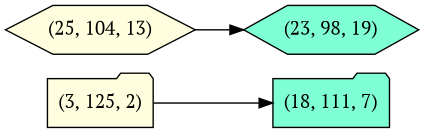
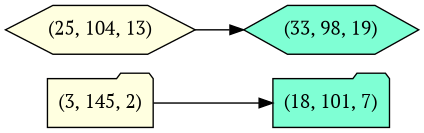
(331, 30) -> (331, 30)
(100, 103) -> (100, 103)
(331, 103) -> (331, 103)
